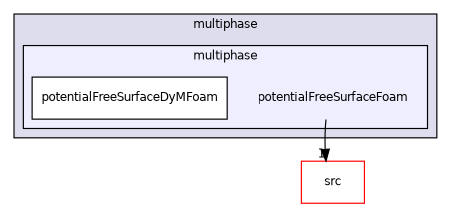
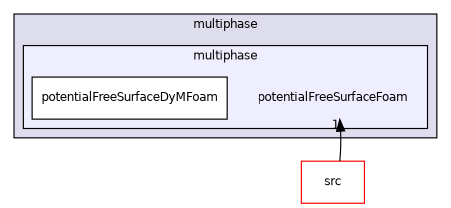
(325, 134) -> (341, 146)
